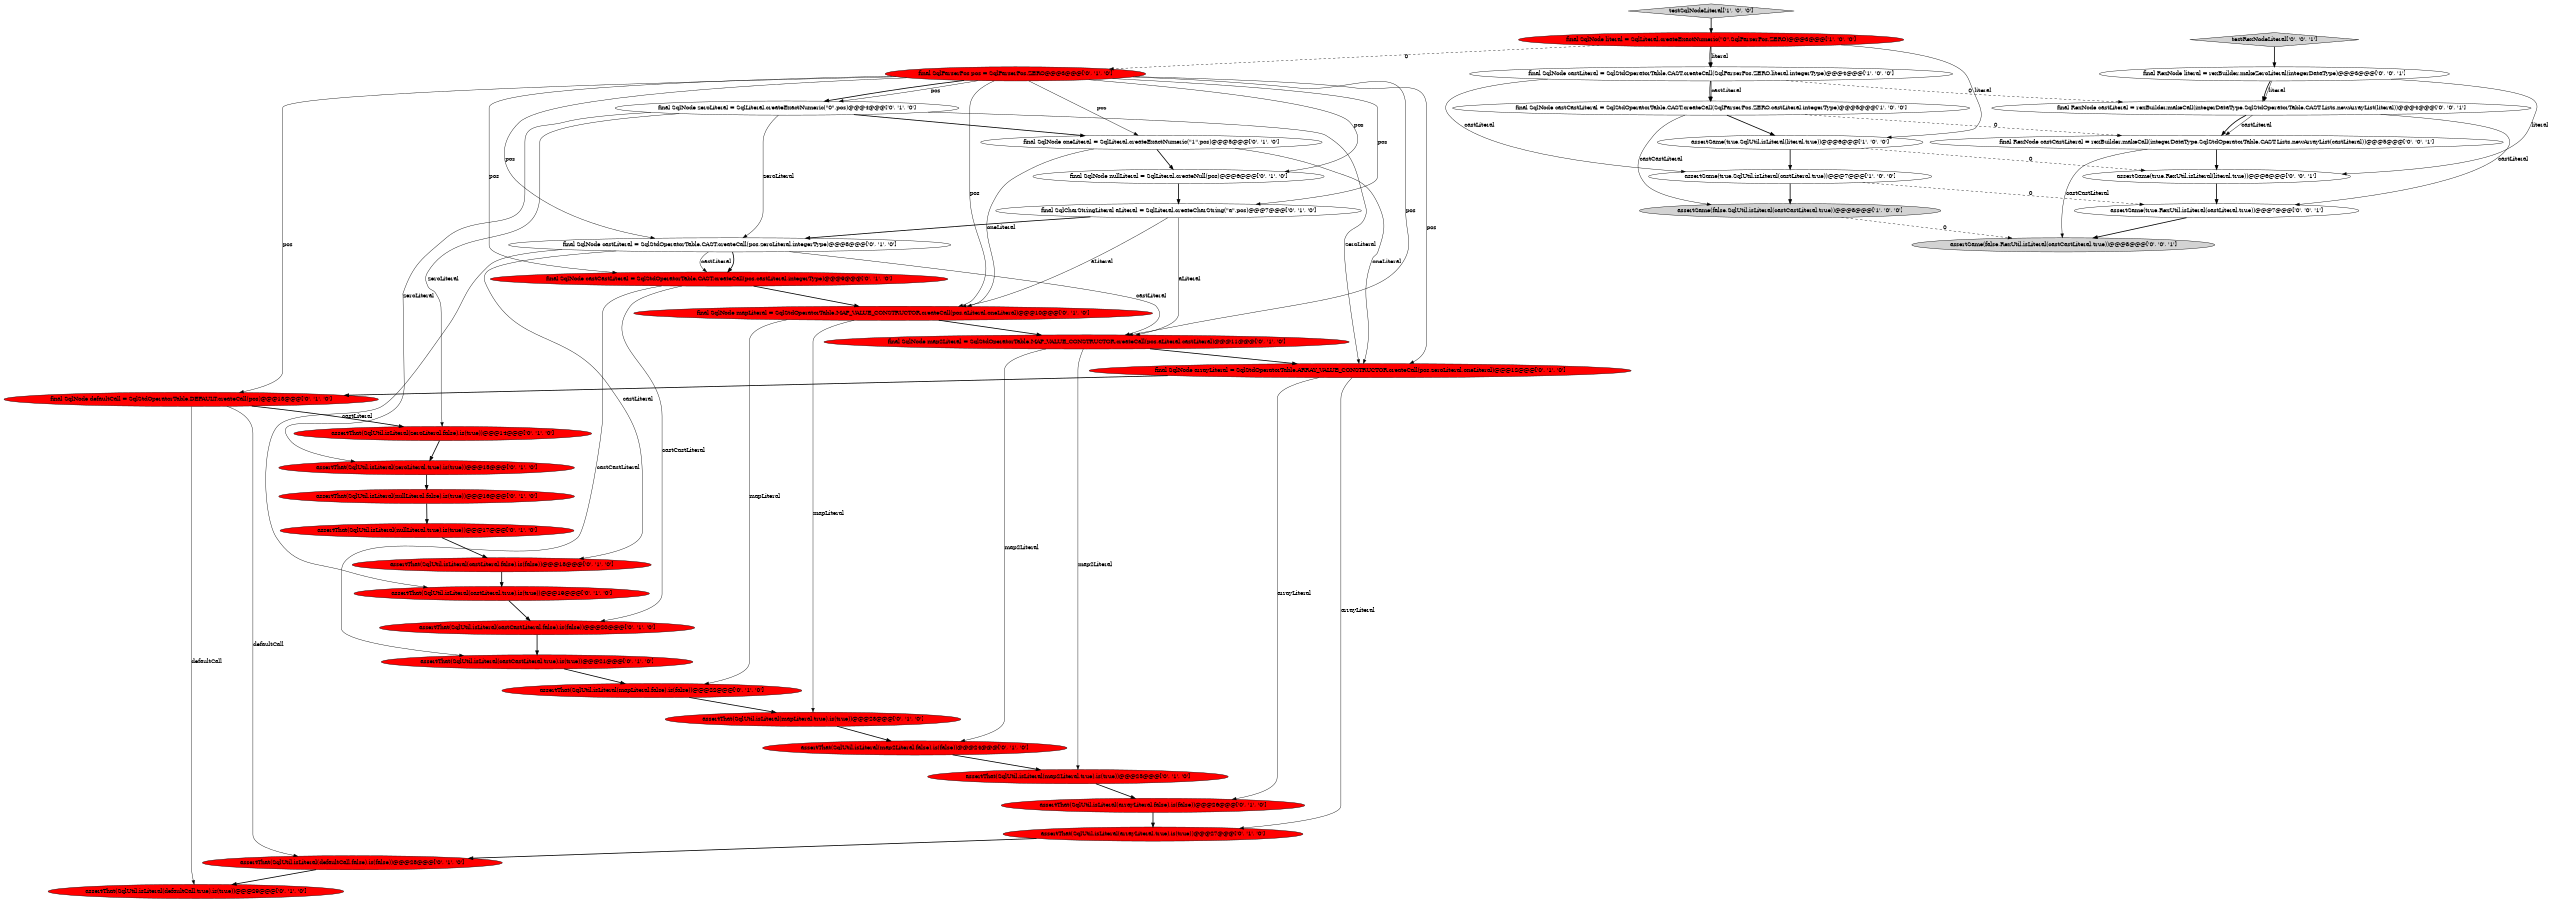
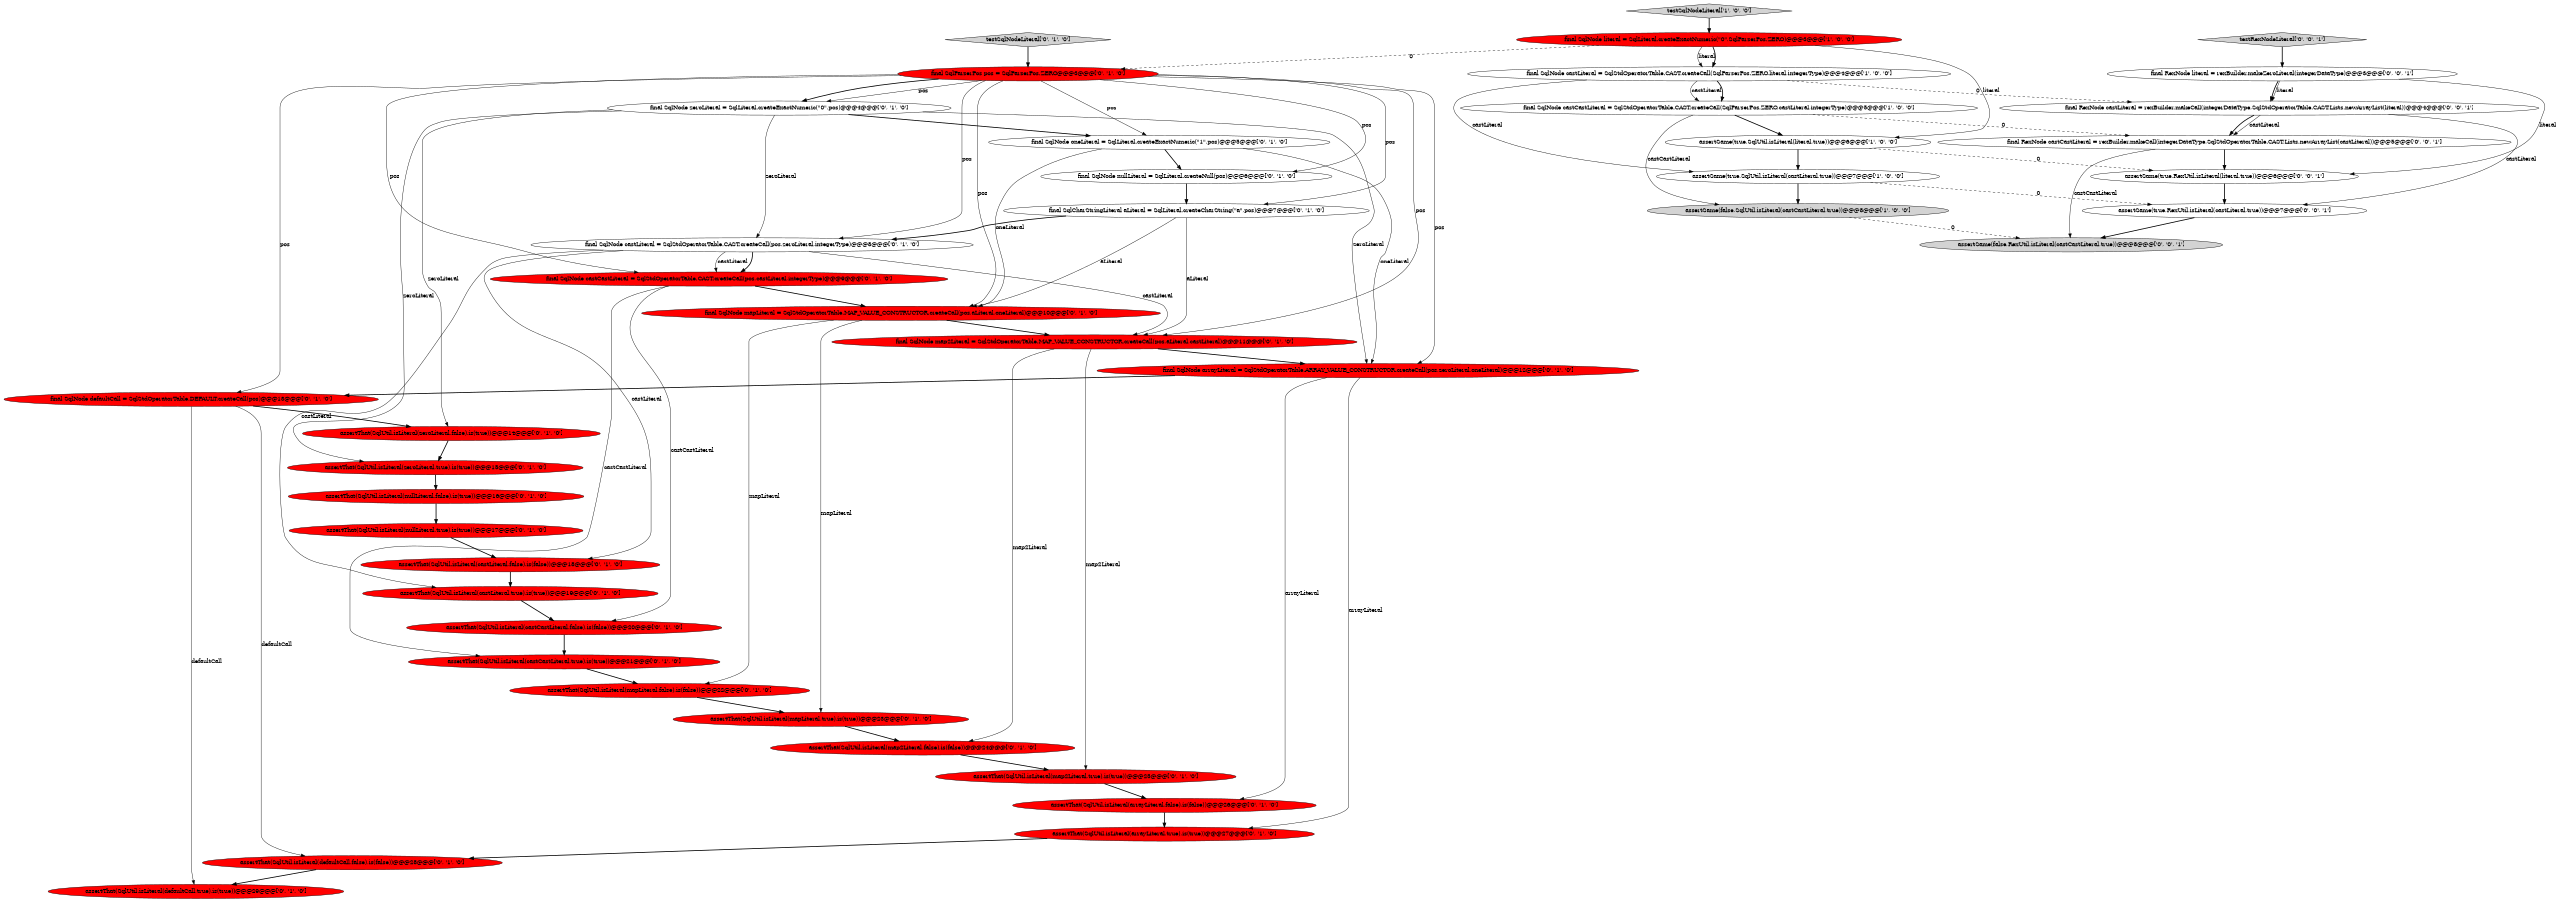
none -> (1028, 40)
